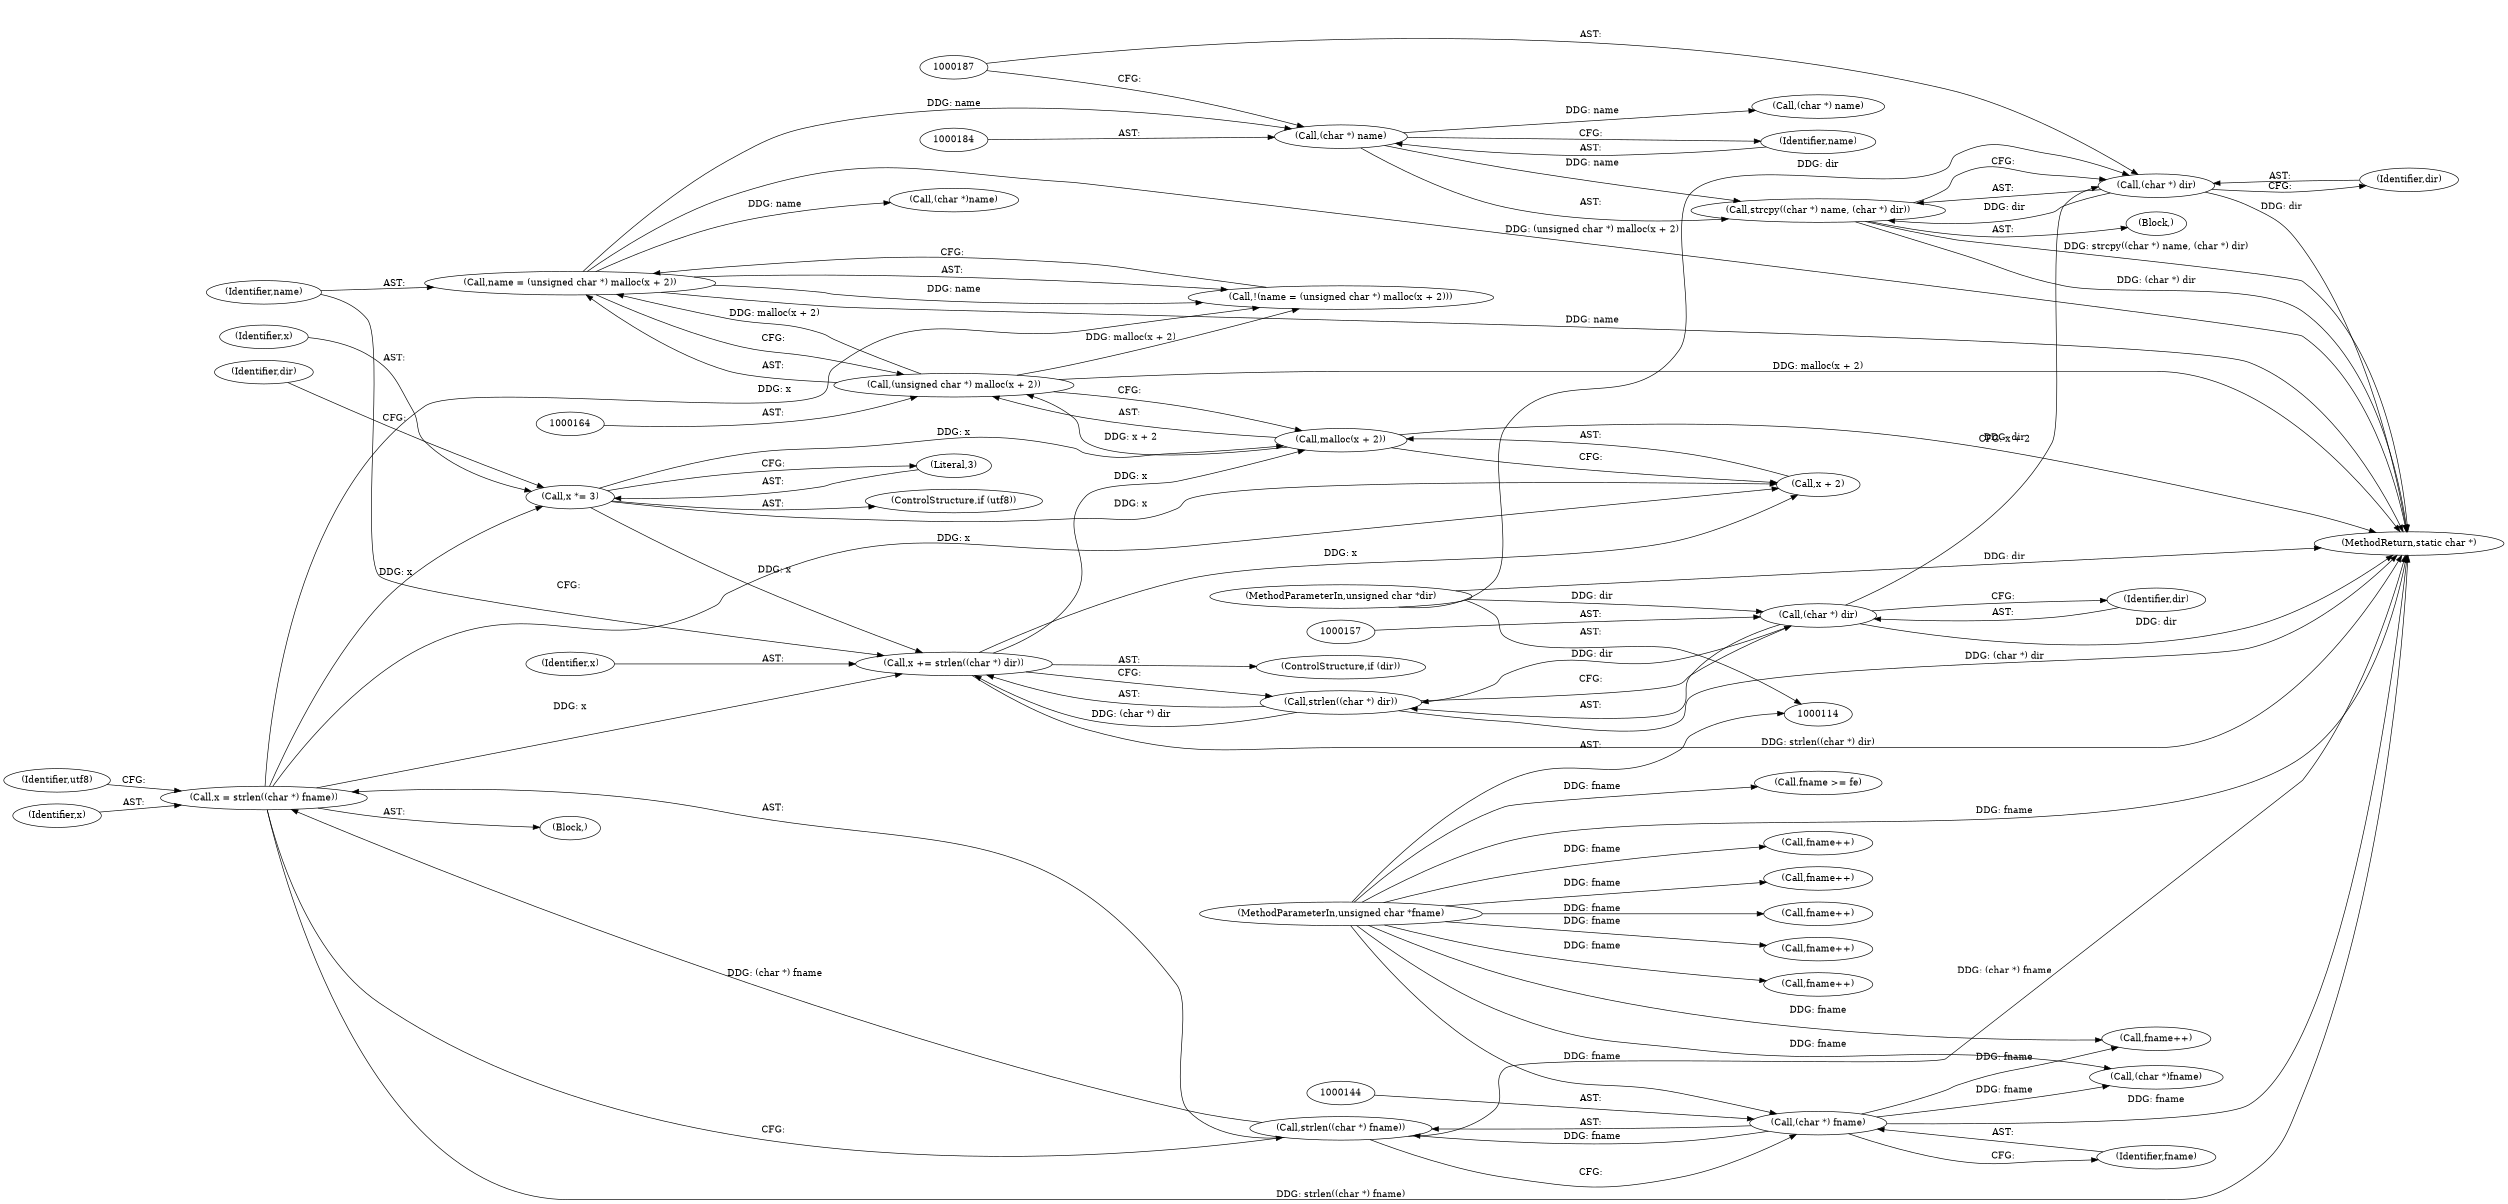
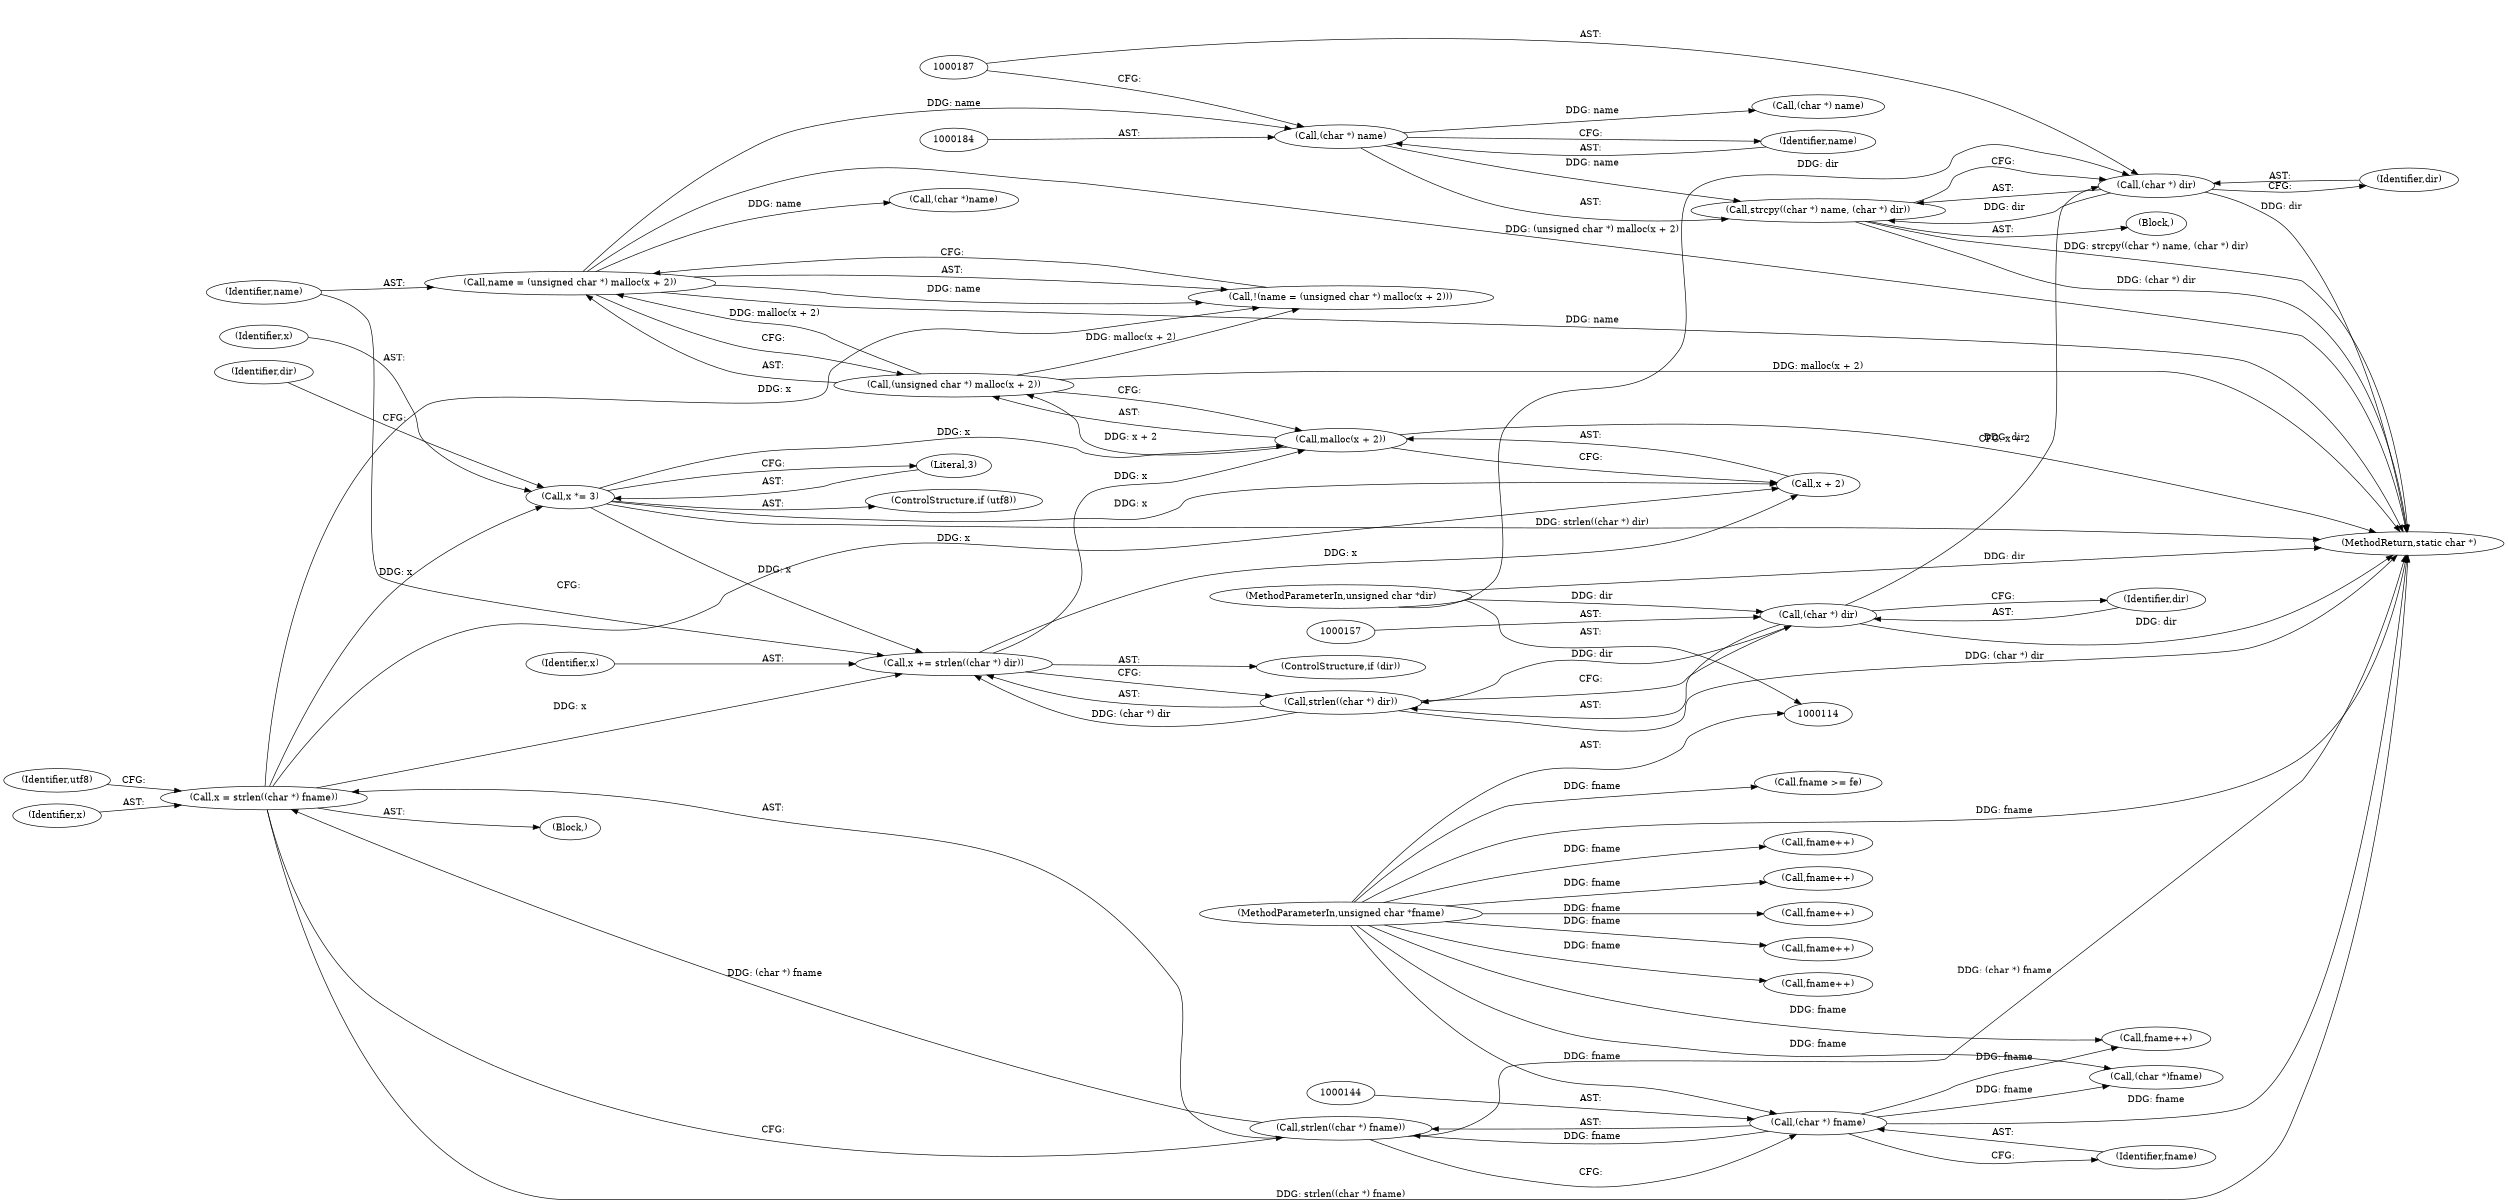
(570, 424) -> none
(1716, 748) -> (1459, 528)
